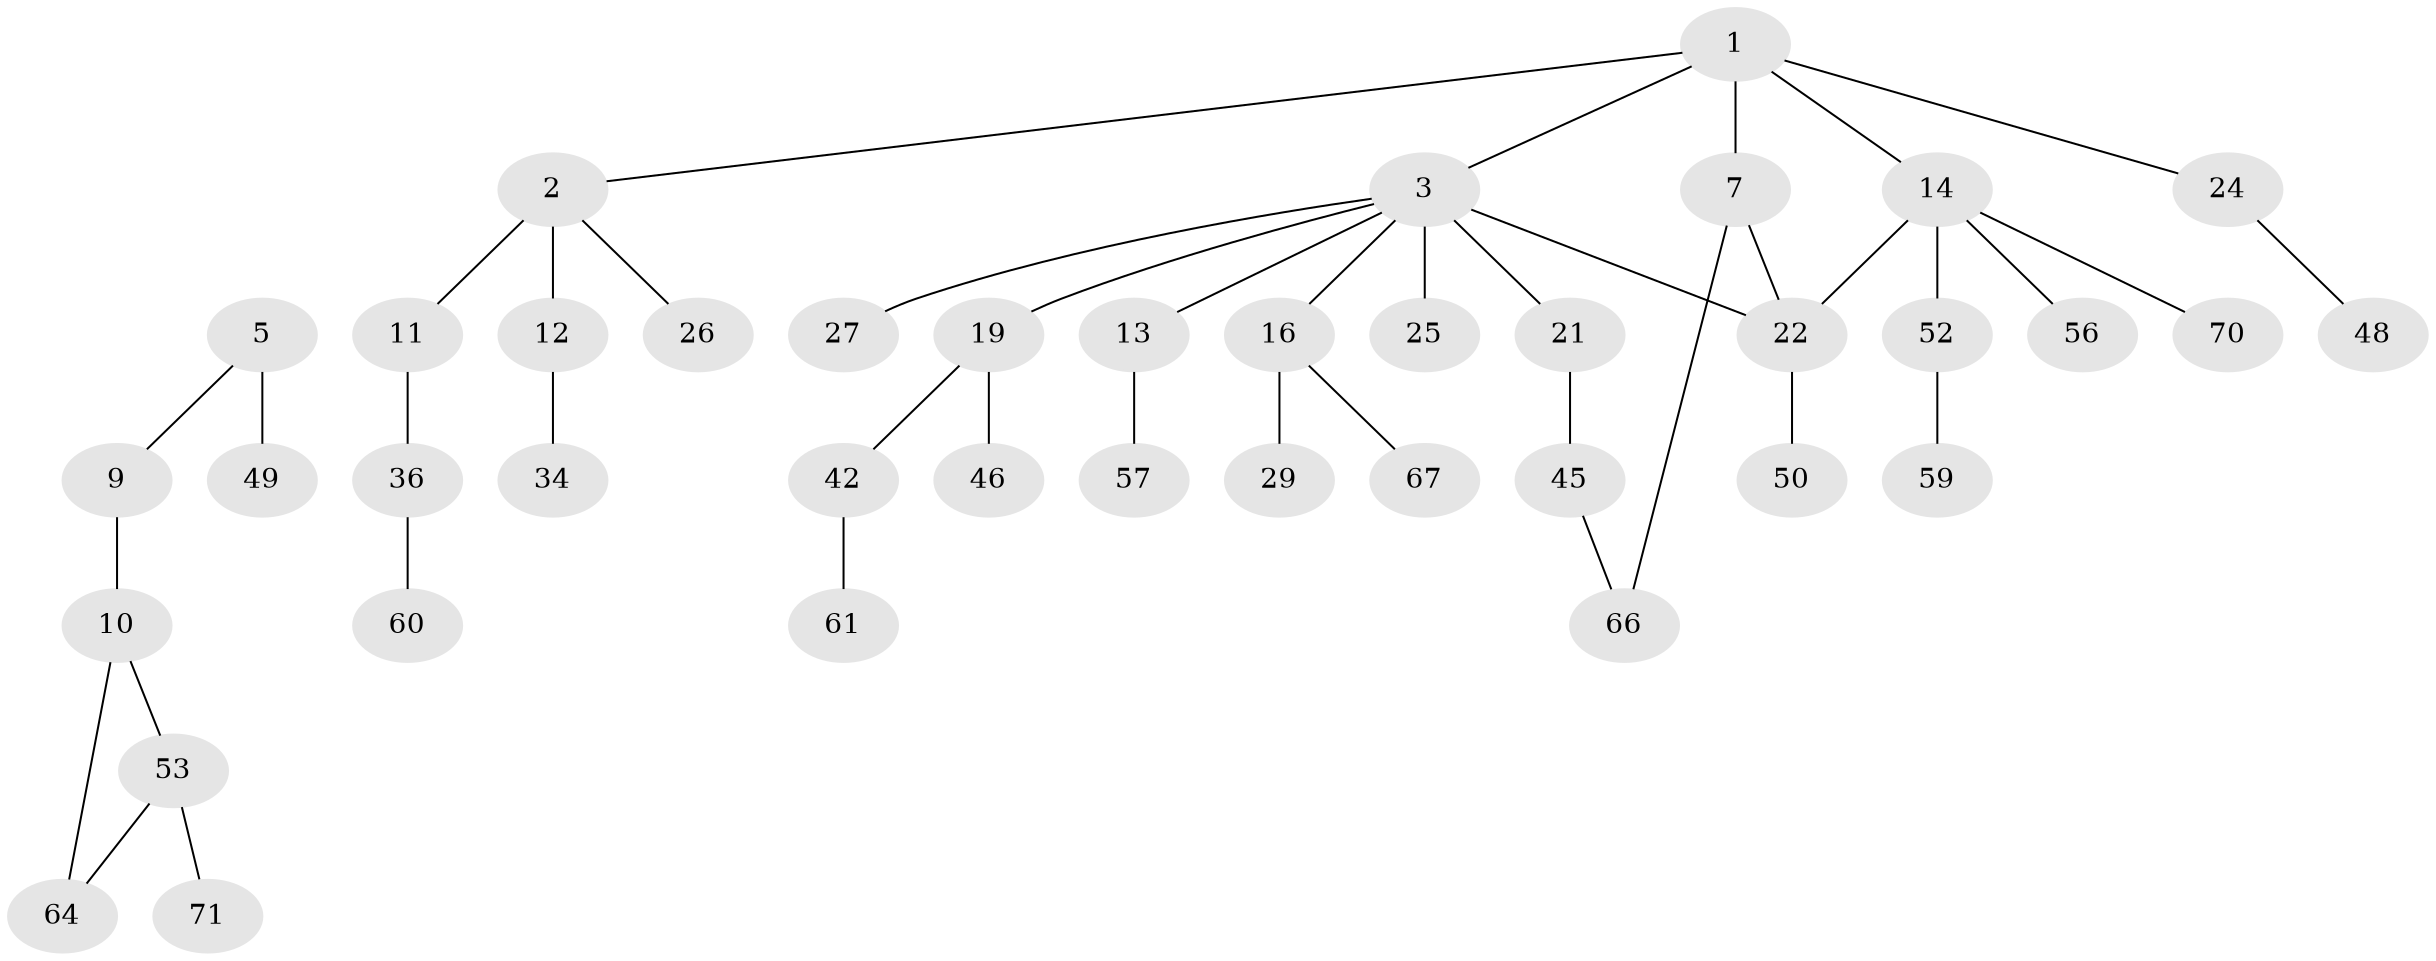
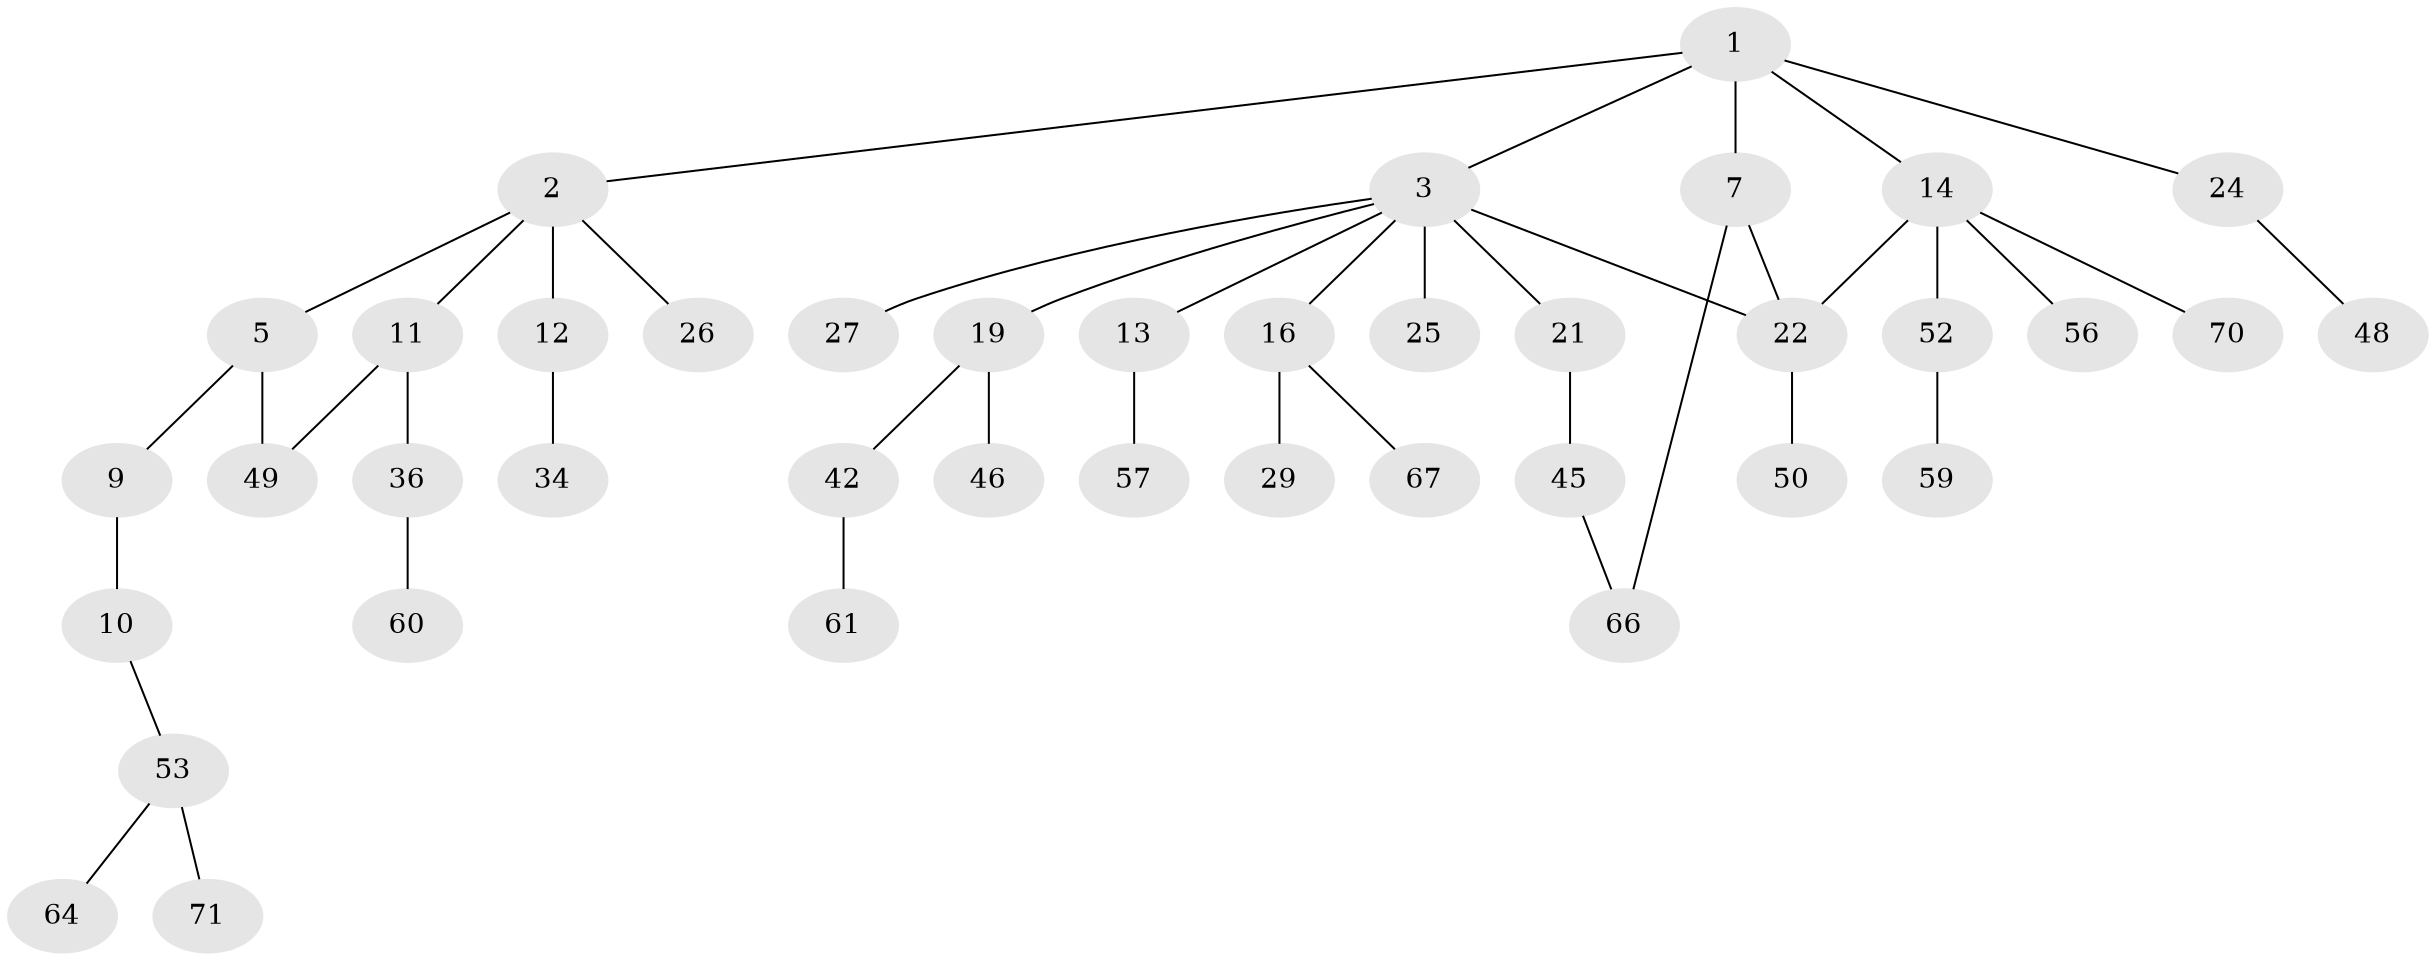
none -> (408, 262)
none -> (335, 407)
(90, 771) -> none
